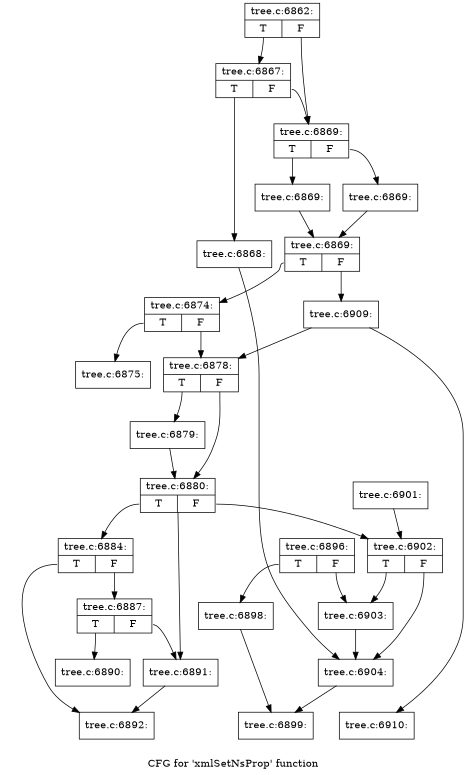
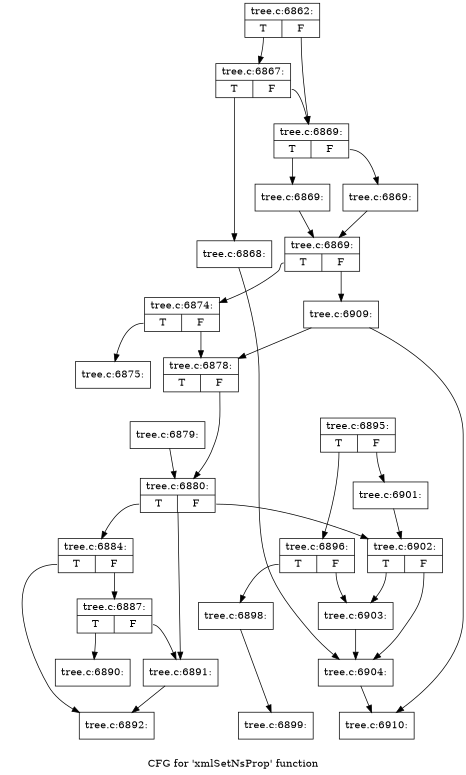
(181, 404) -> none
none -> (358, 435)
(319, 697) -> (365, 696)
